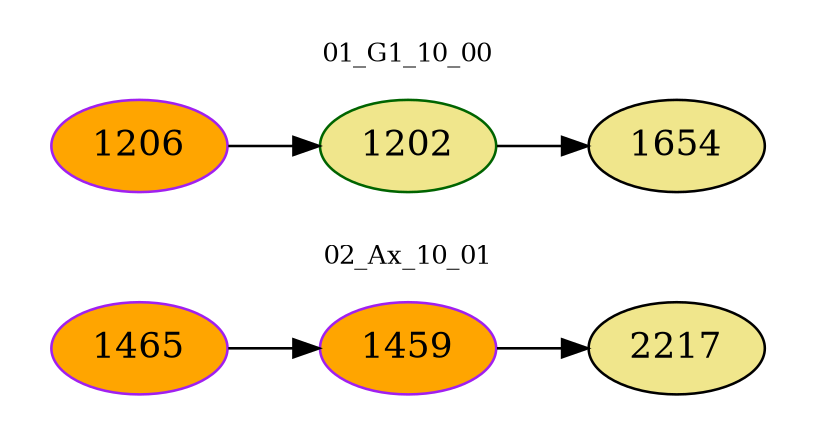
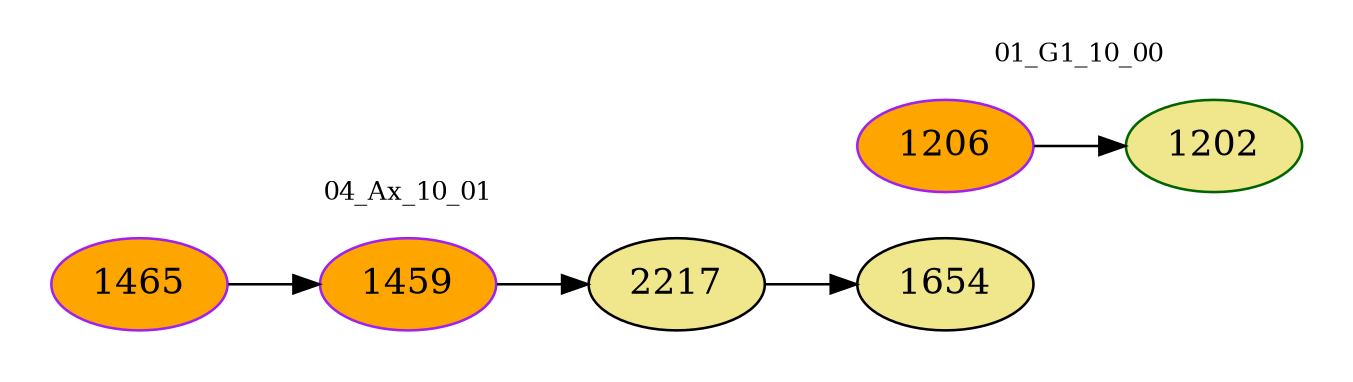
(529, 146) -> (801, 284)
(408, 257) -> (408, 193)
